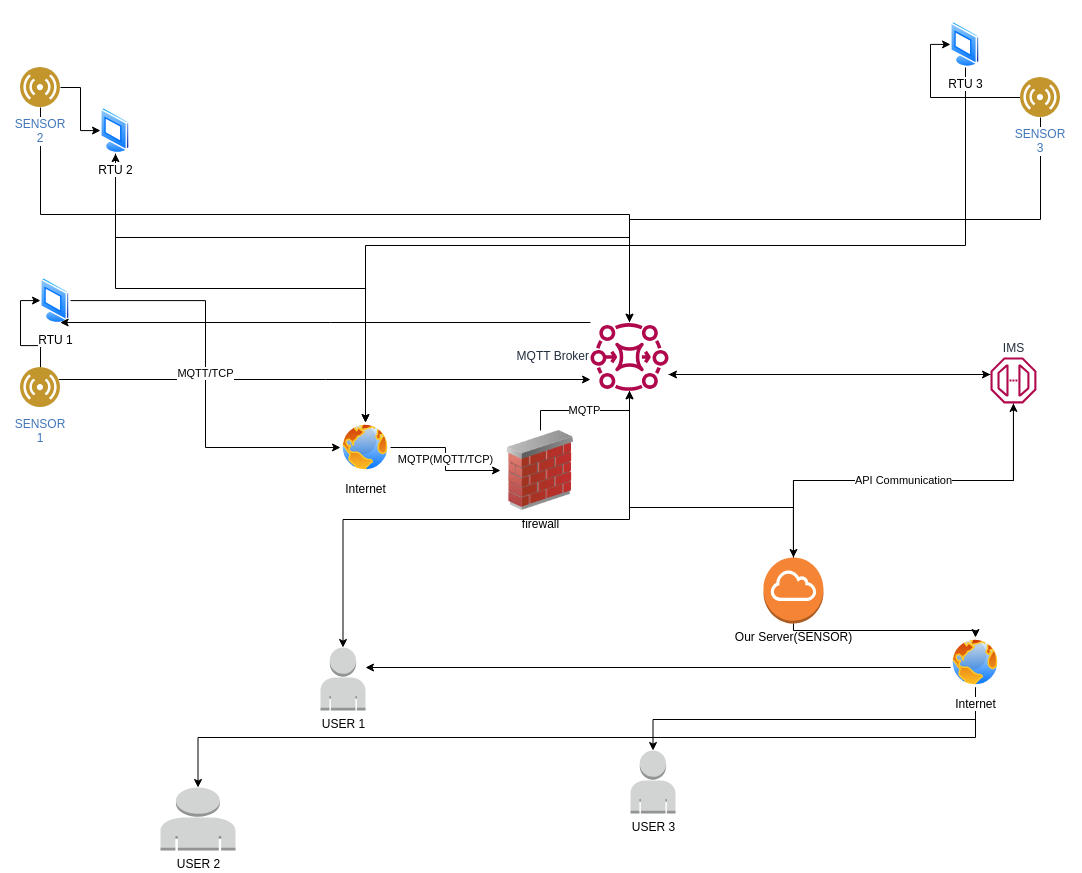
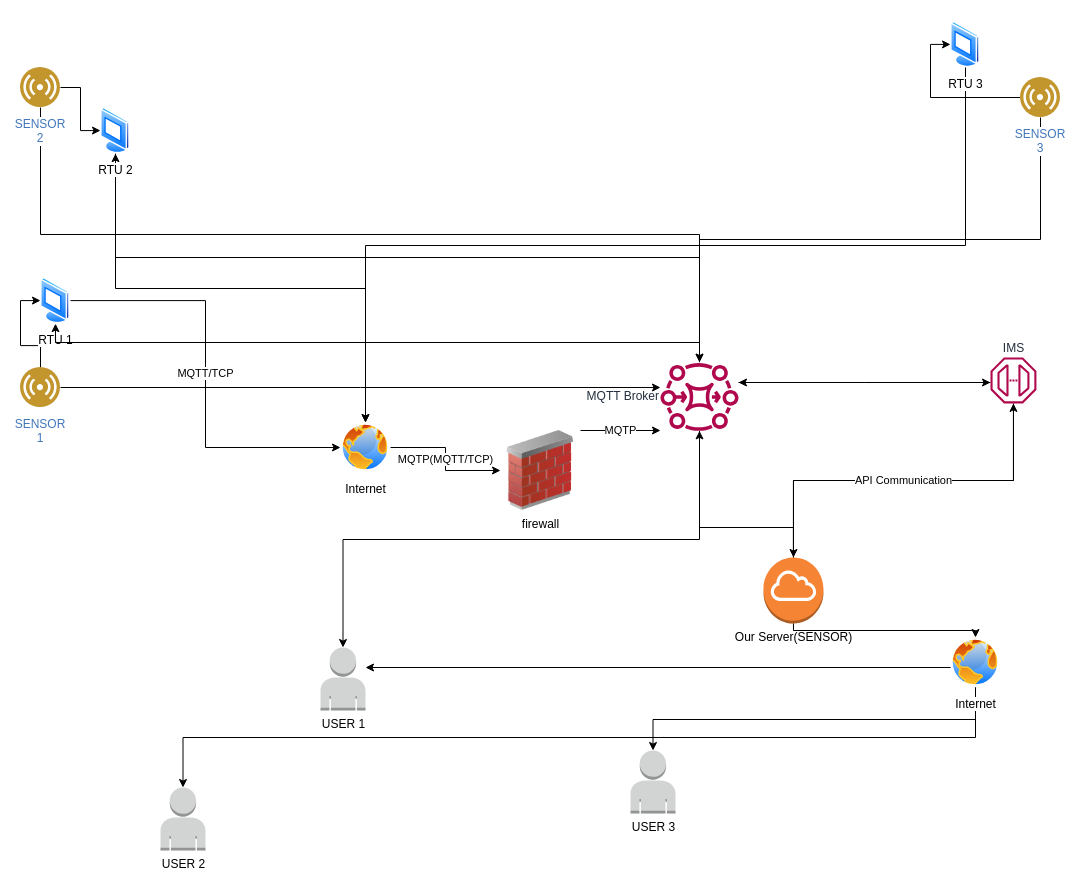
(630, 357) -> (700, 397)
(198, 819) -> (183, 819)
